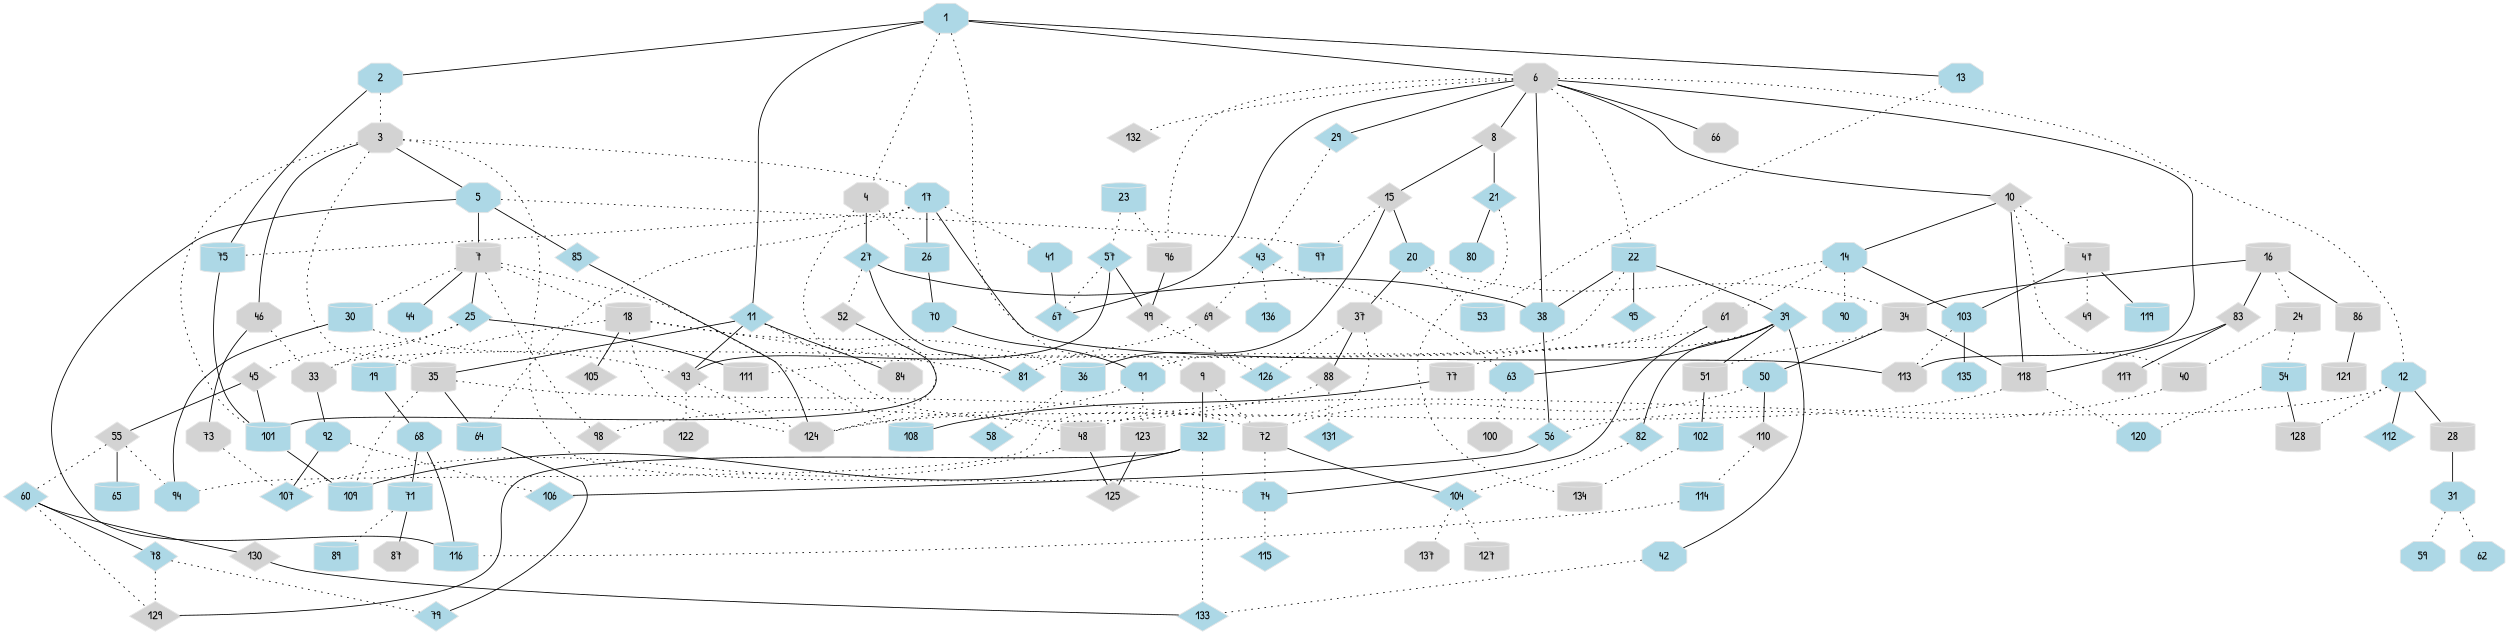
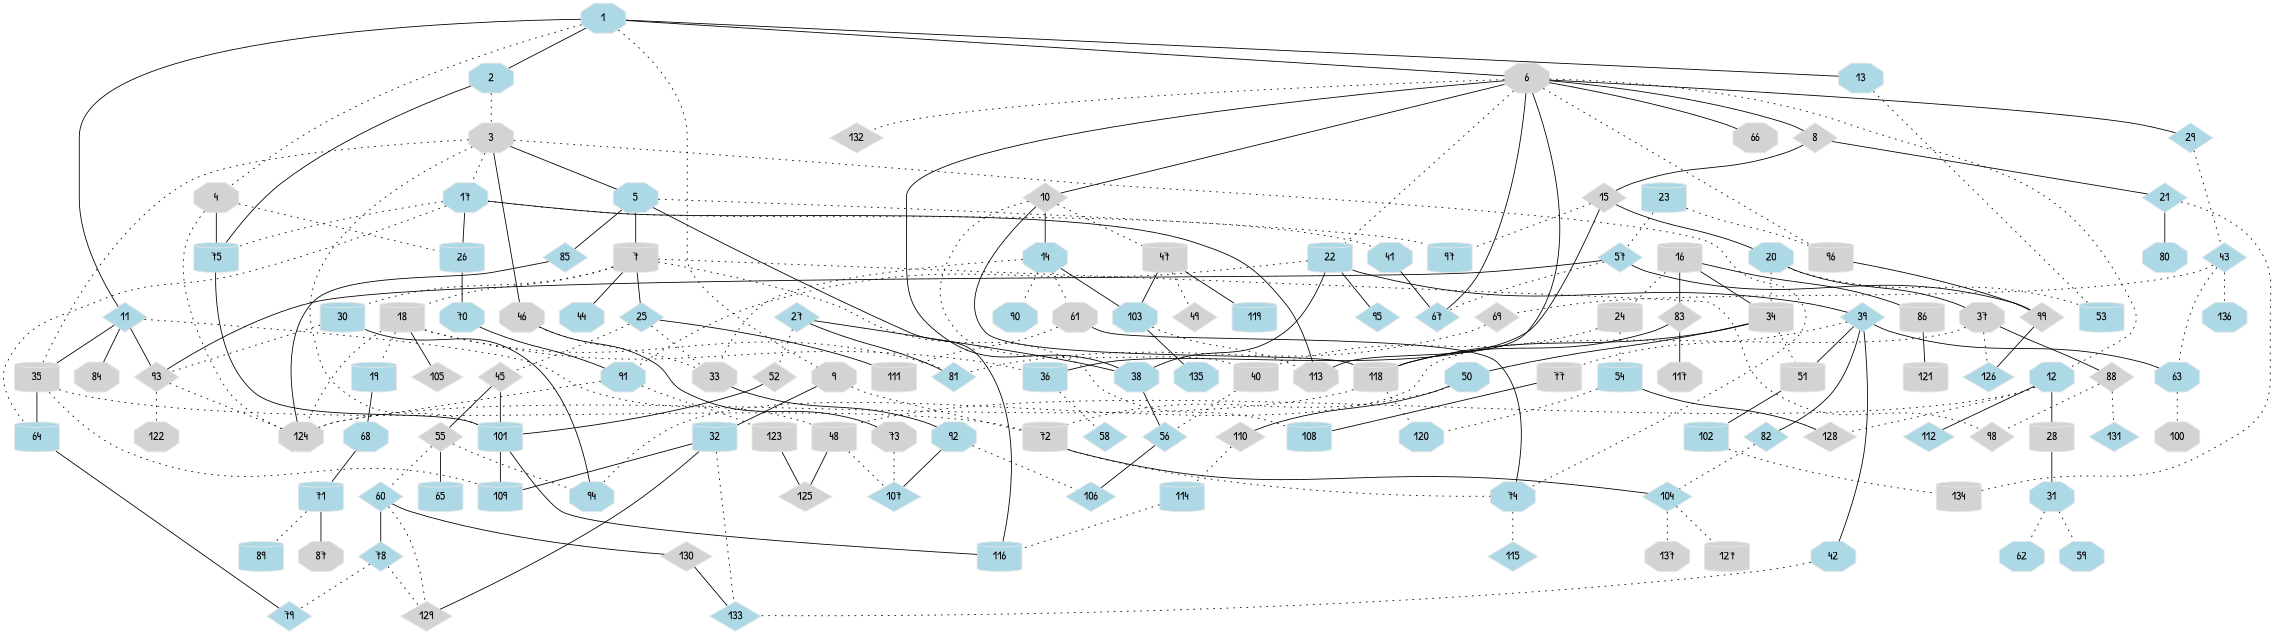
(866, 228) -> (216, 228)
(1207, 347) -> (2019, 343)
(2298, 437) -> (1830, 437)
(444, 496) -> (717, 535)
